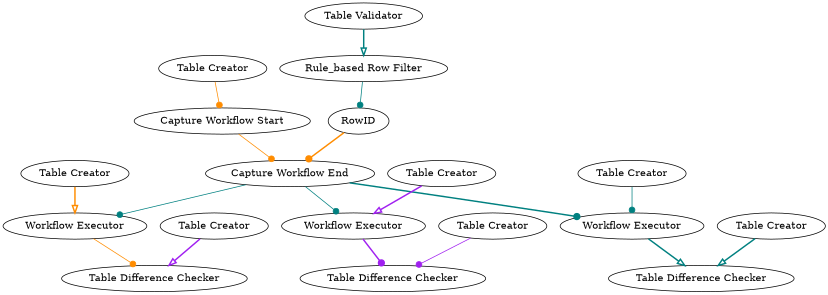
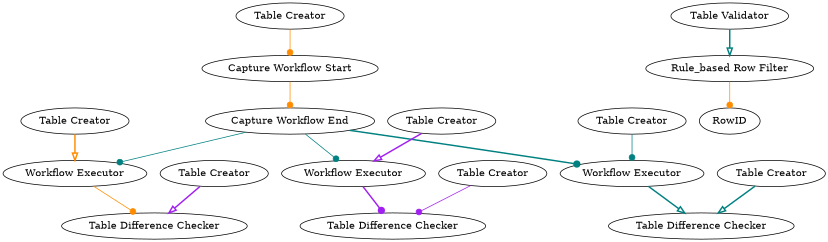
(361, 92) -> (730, 92)
(328, 145) -> none
